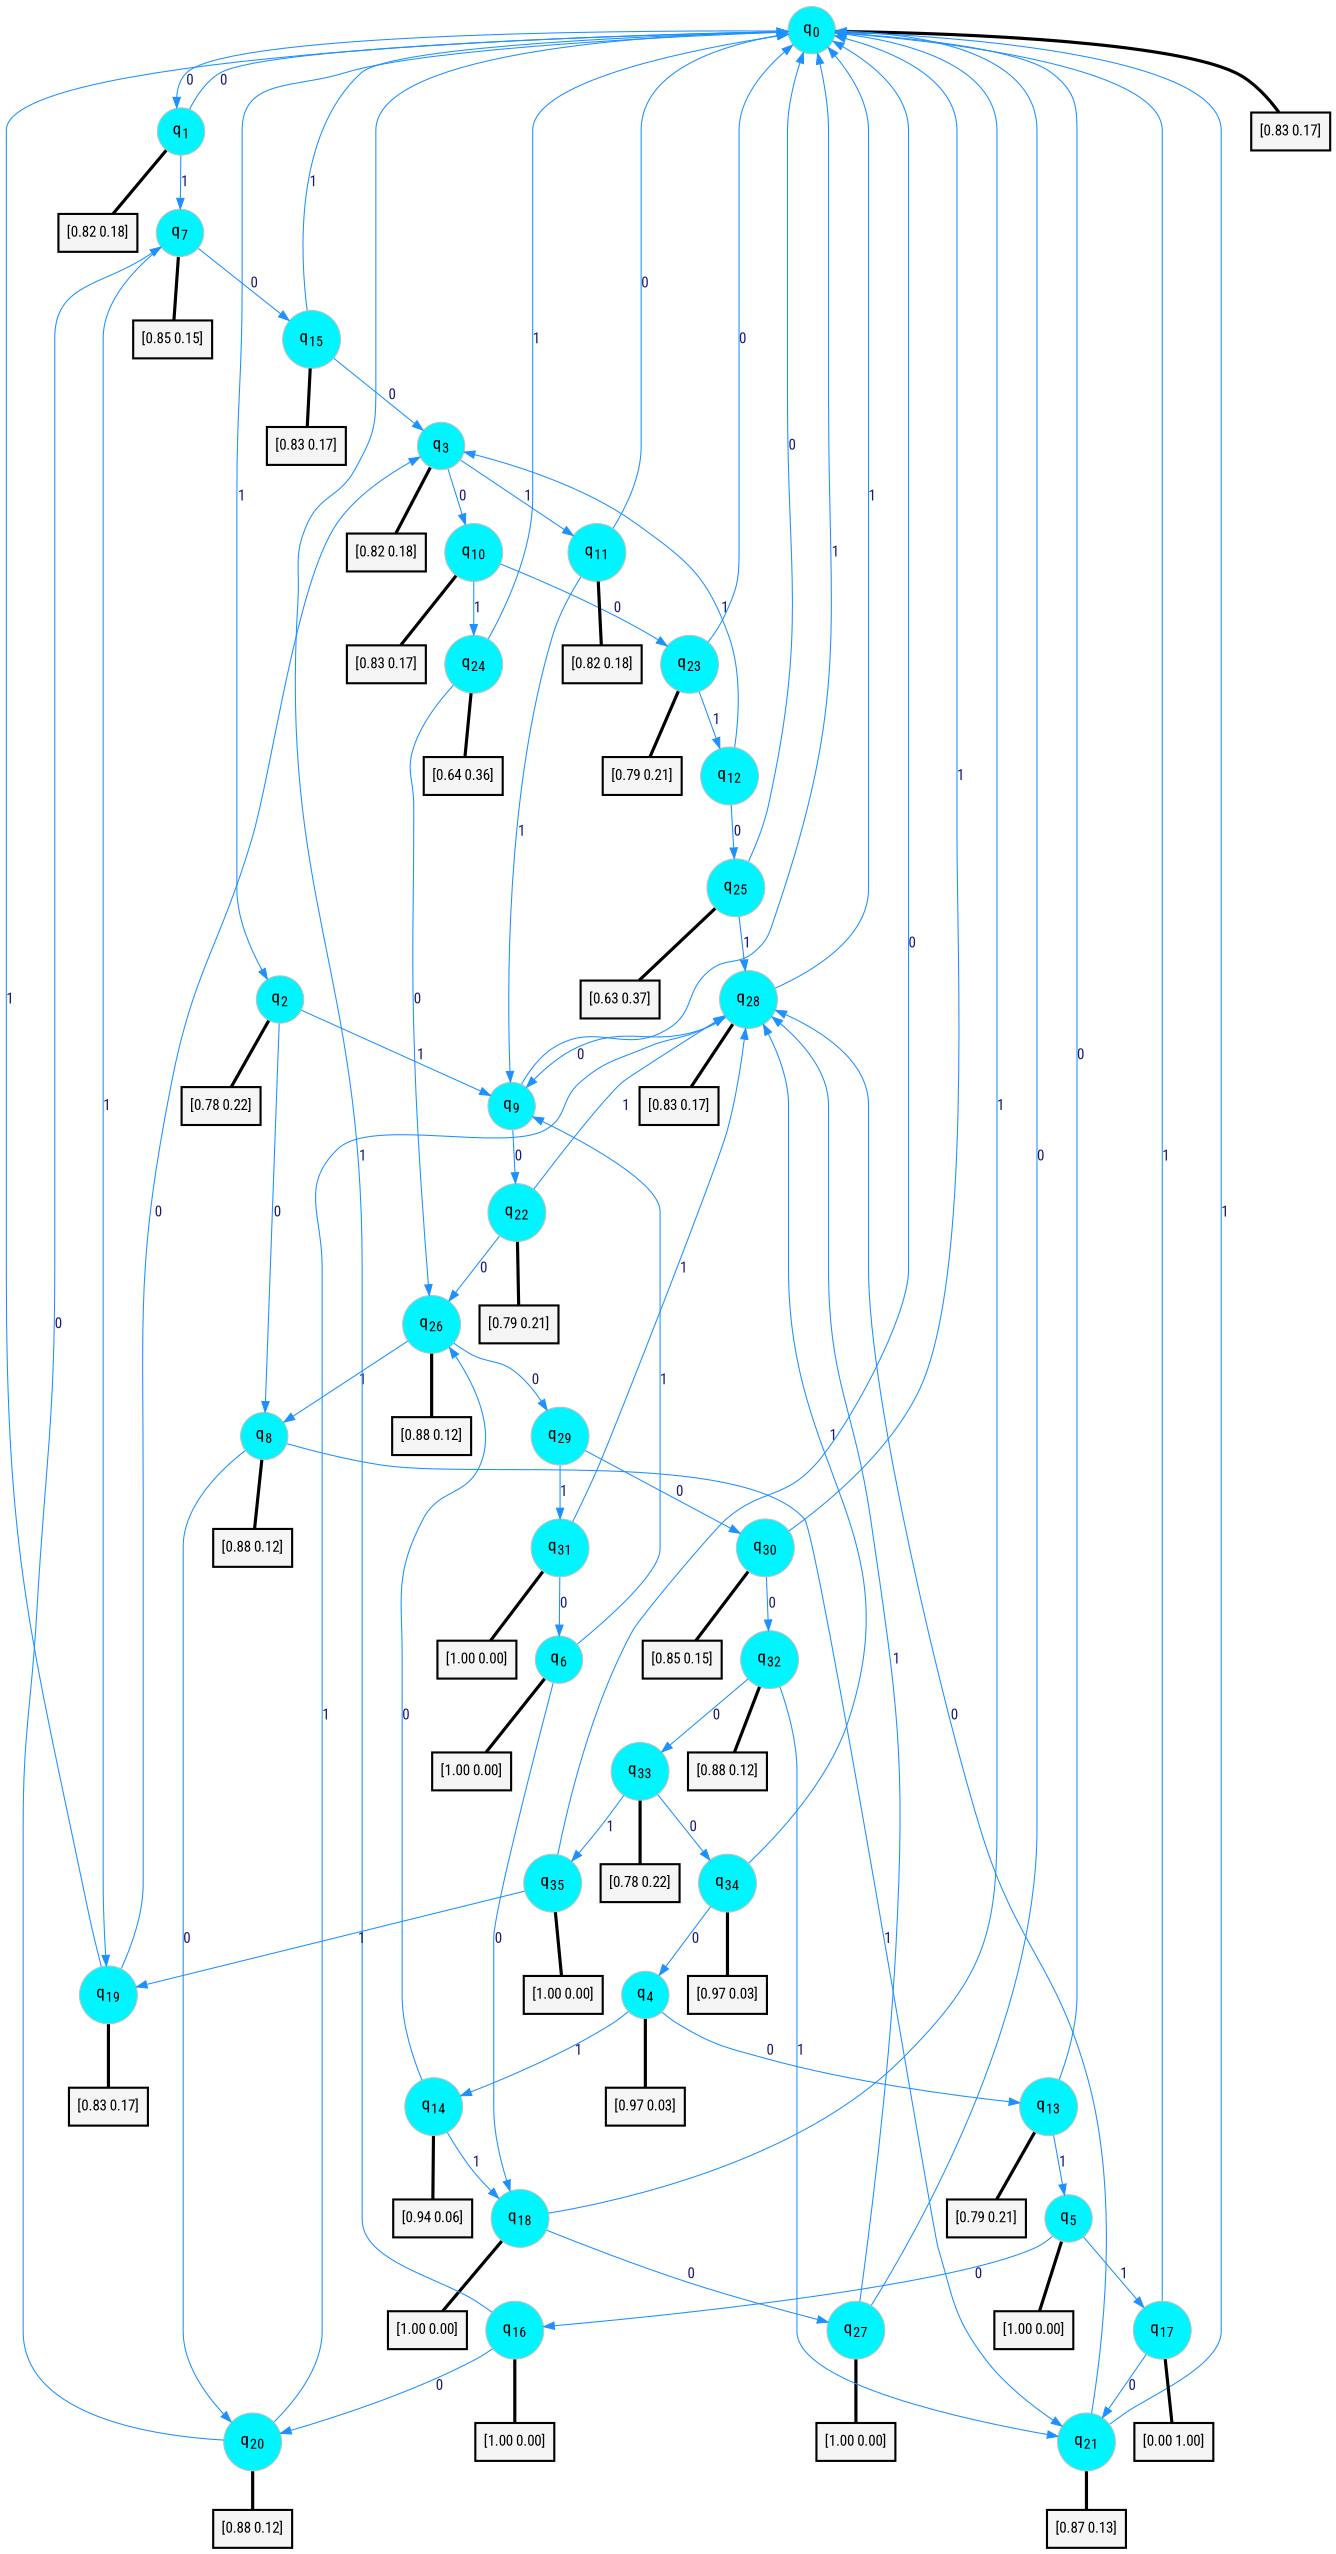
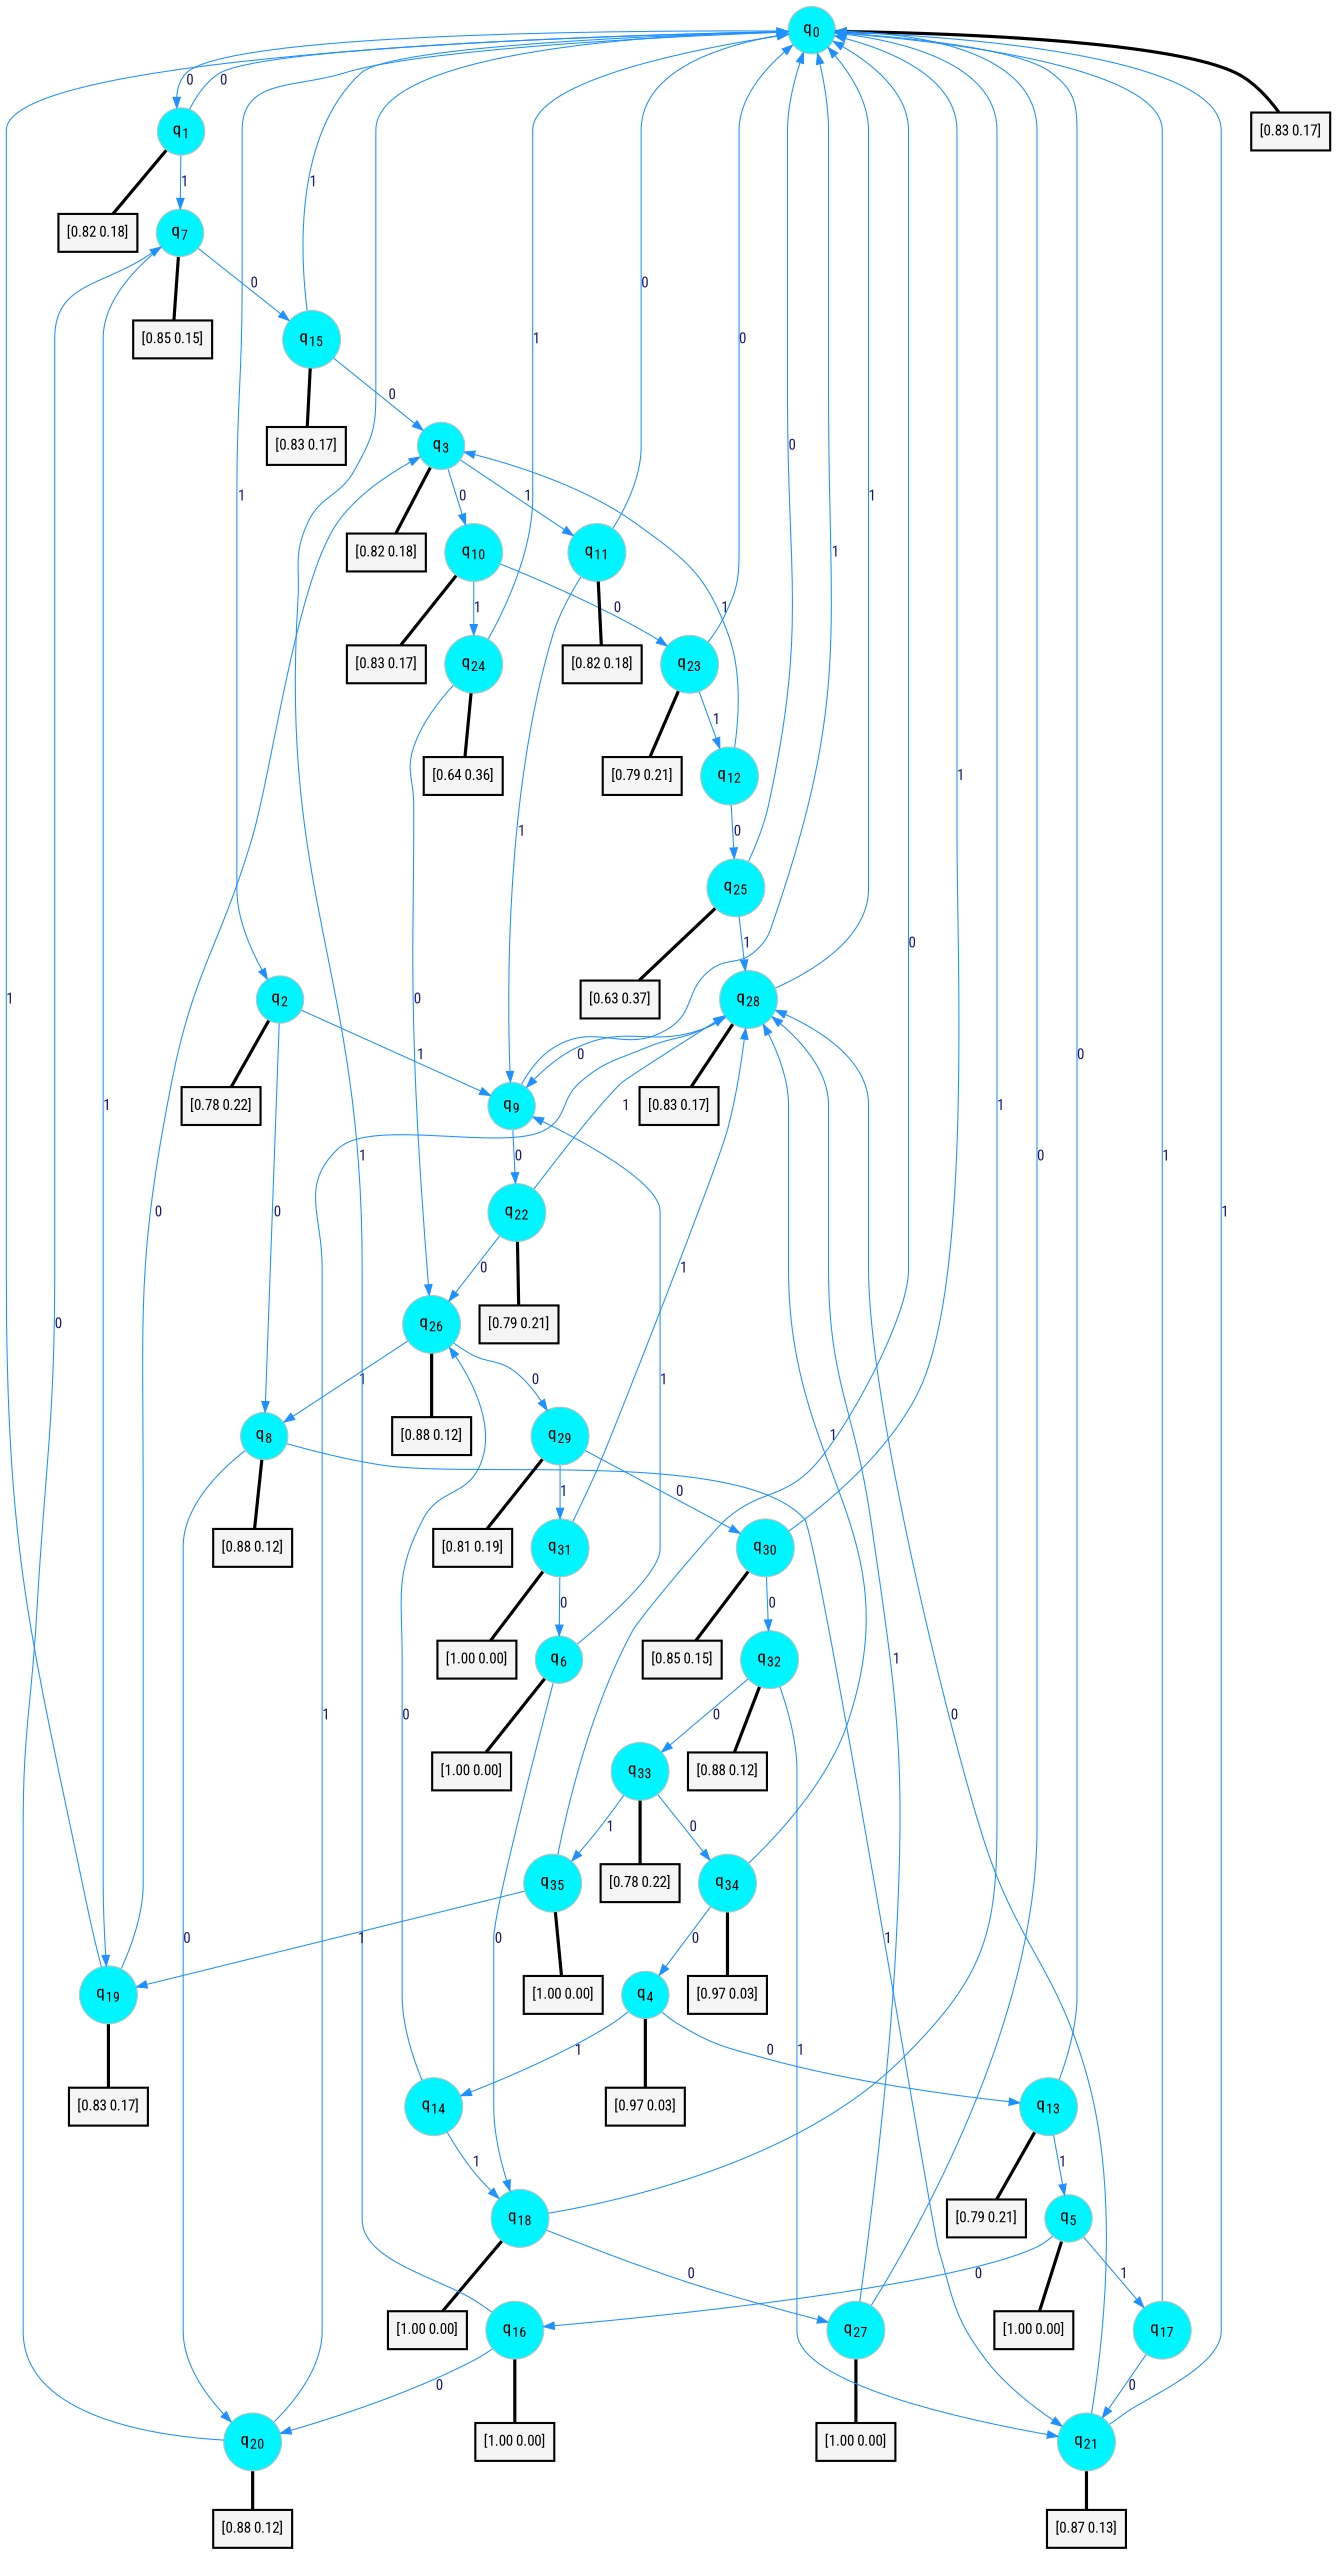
none -> (473, 1548)
(433, 2218) -> none
(1174, 2442) -> none
